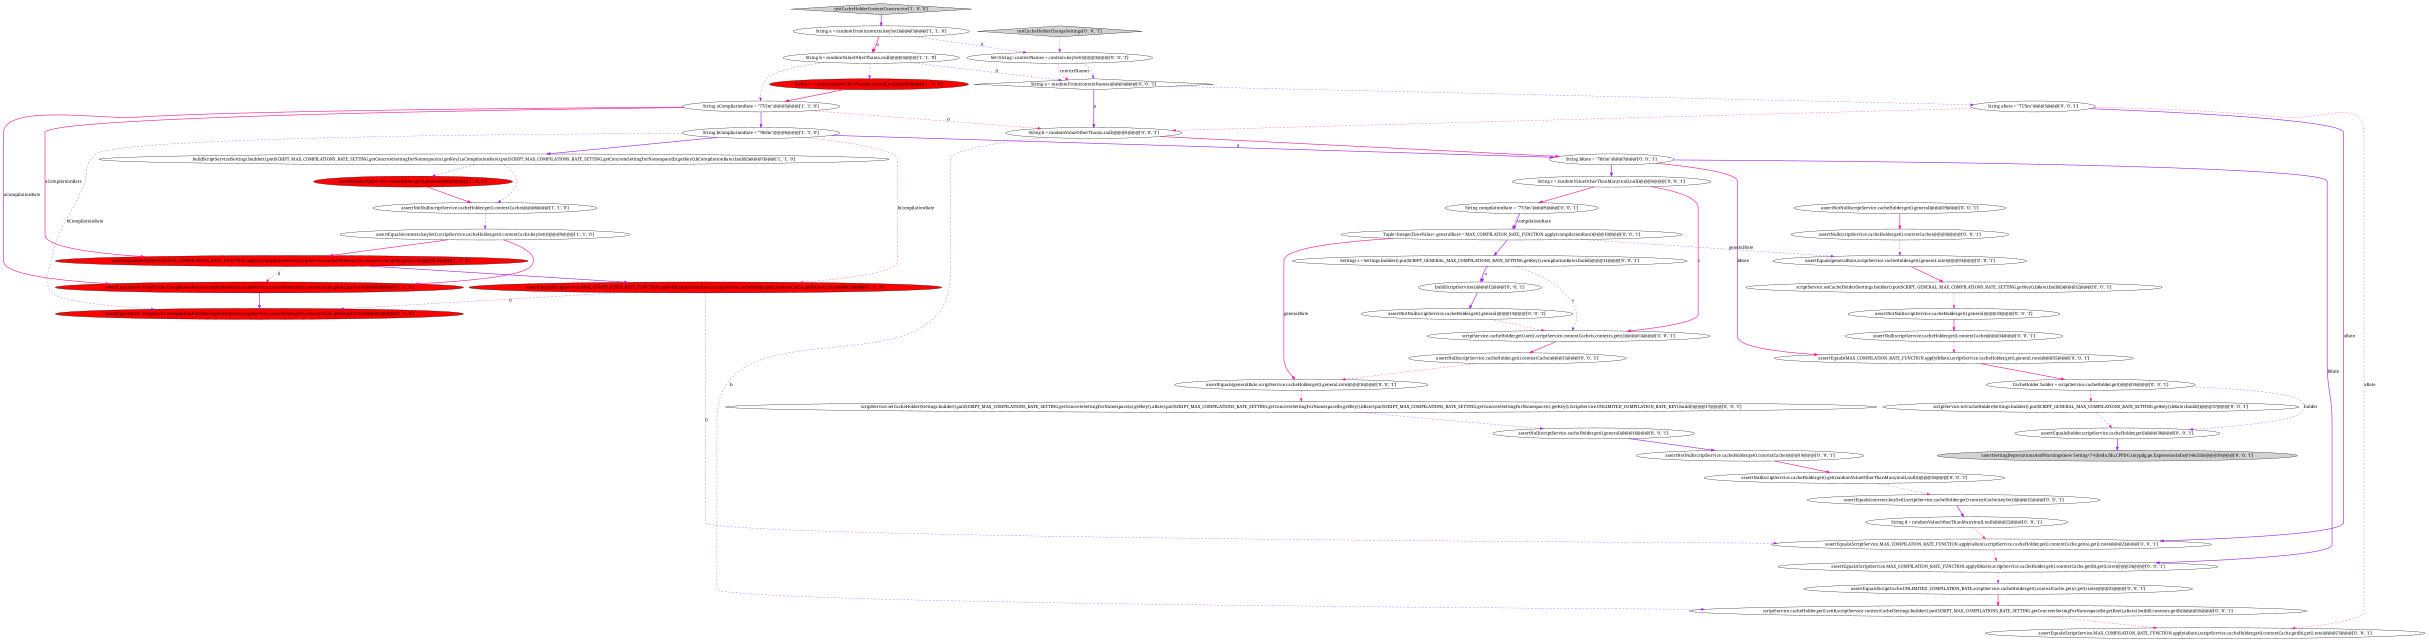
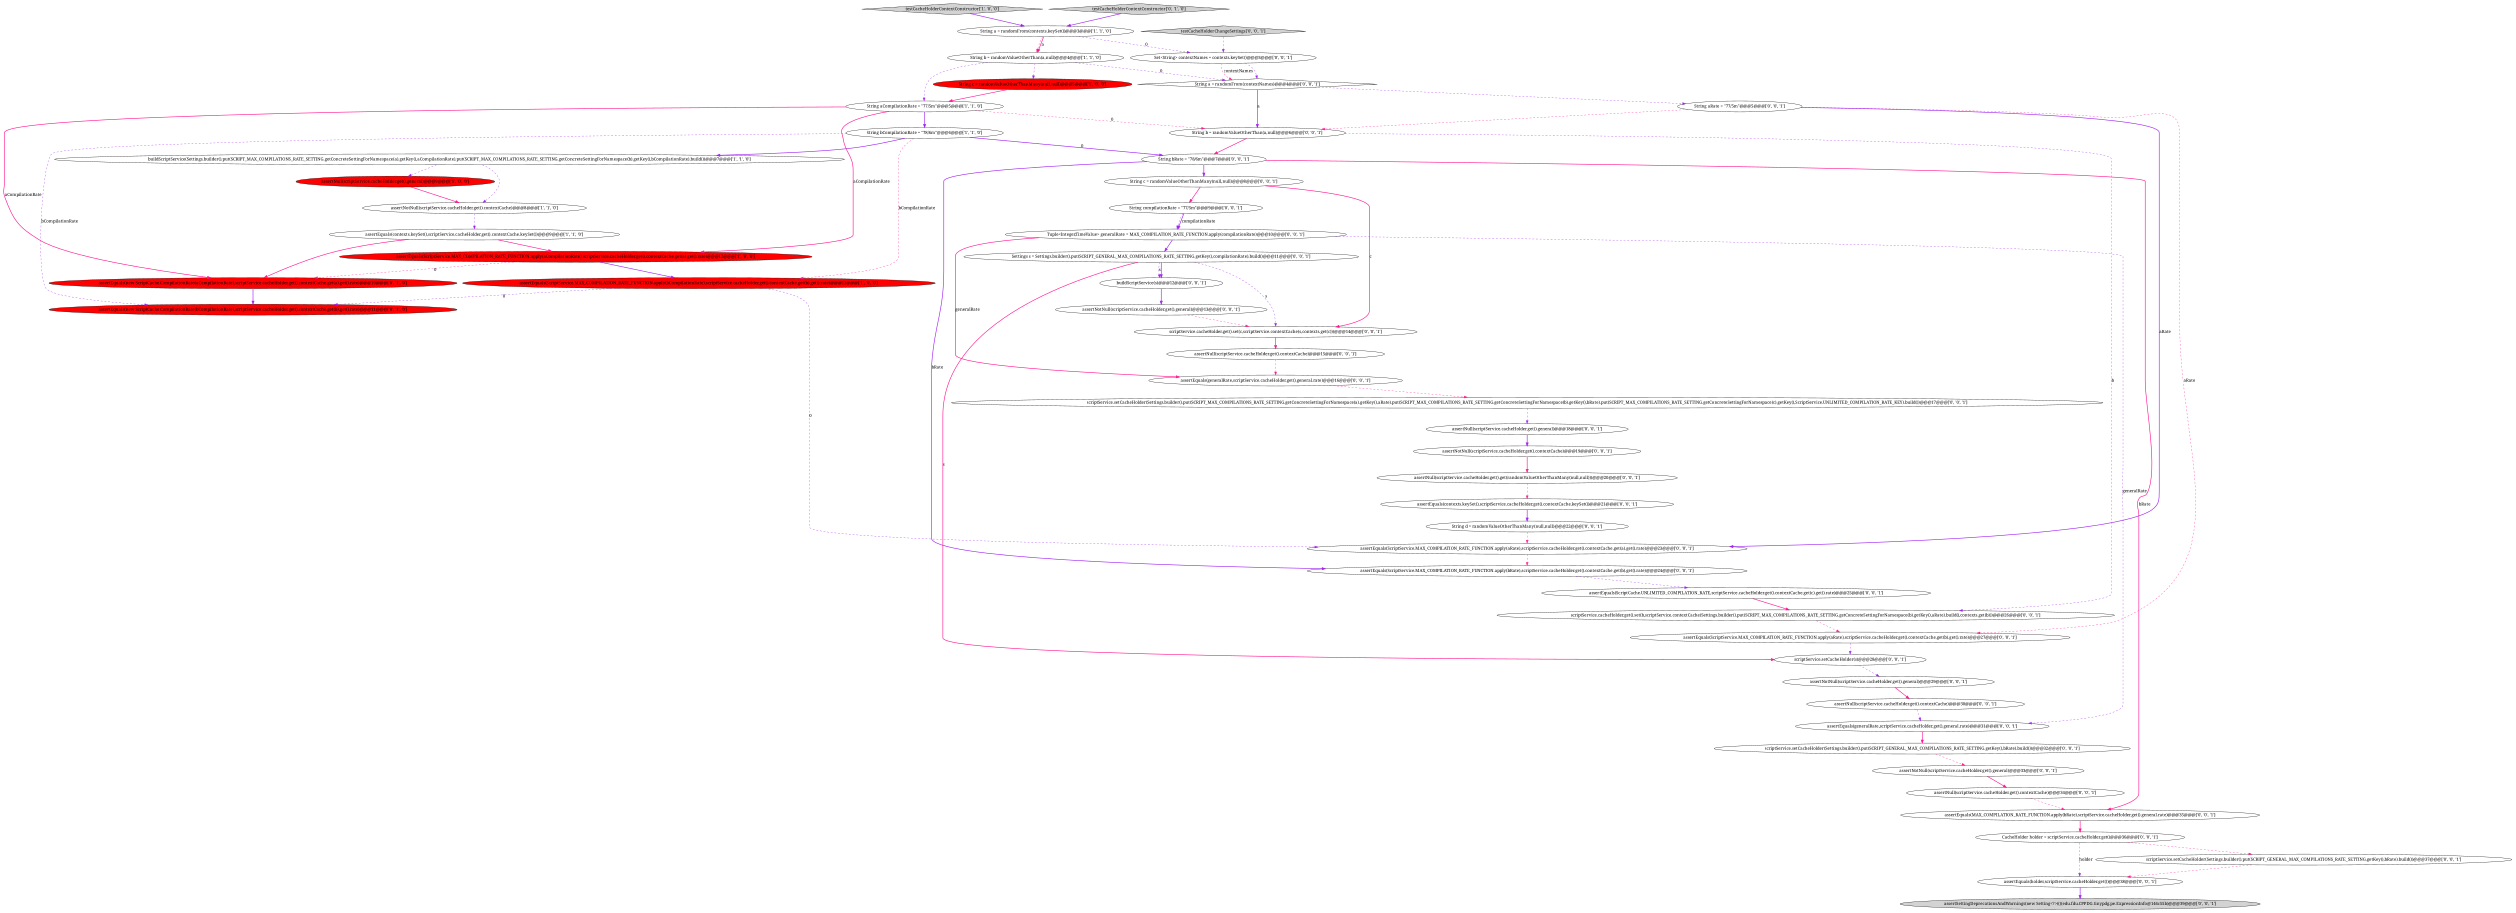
none -> (1139, 9)
none -> (1850, 660)
